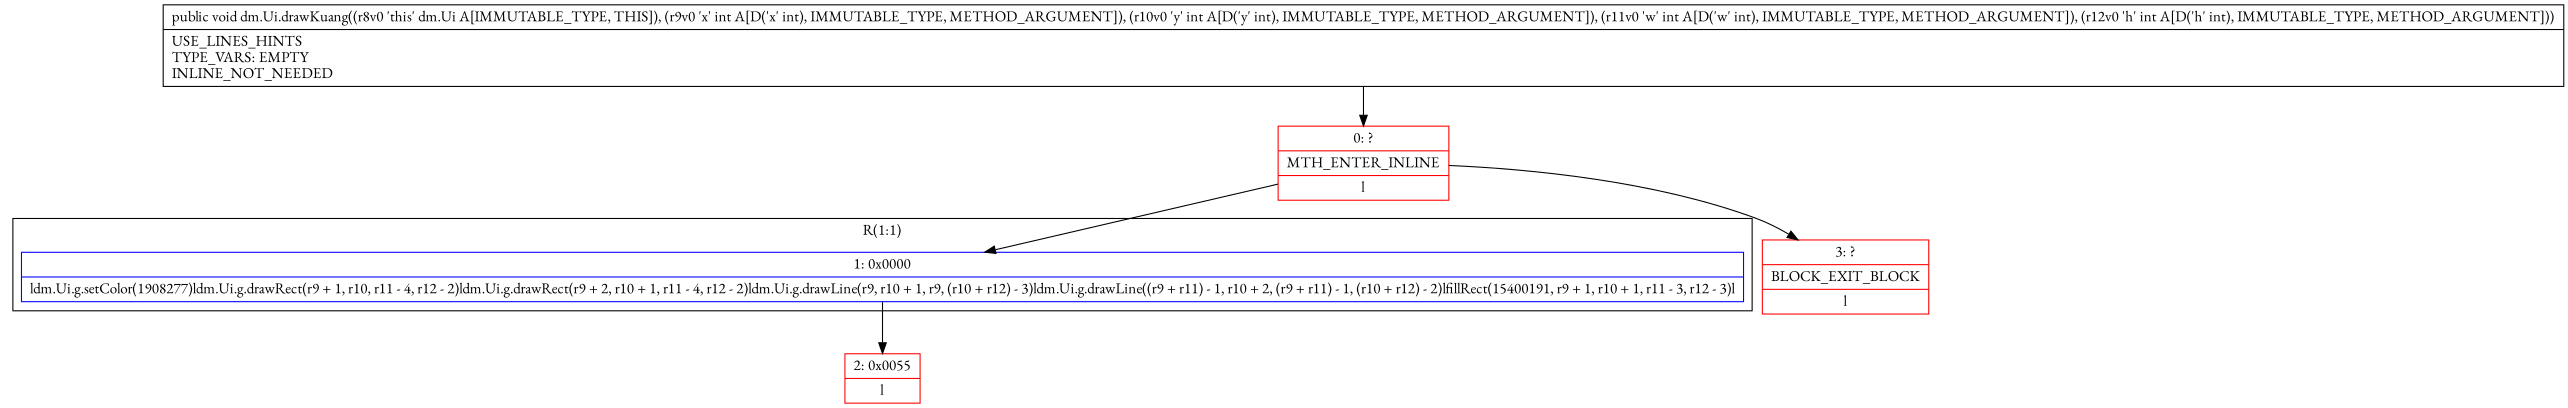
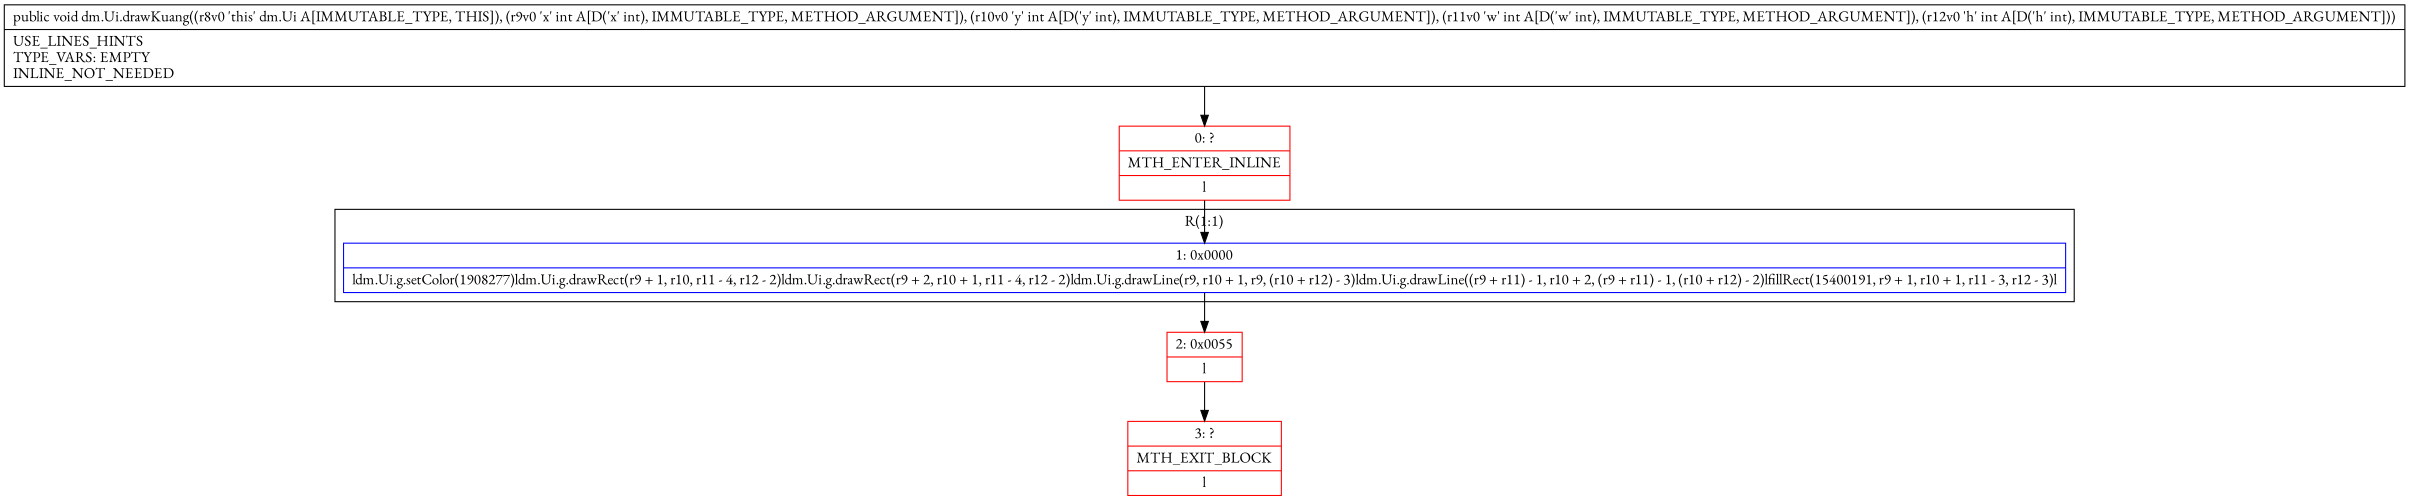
(1622, 184) -> (1205, 396)
(1846, 276) -> (1205, 458)
